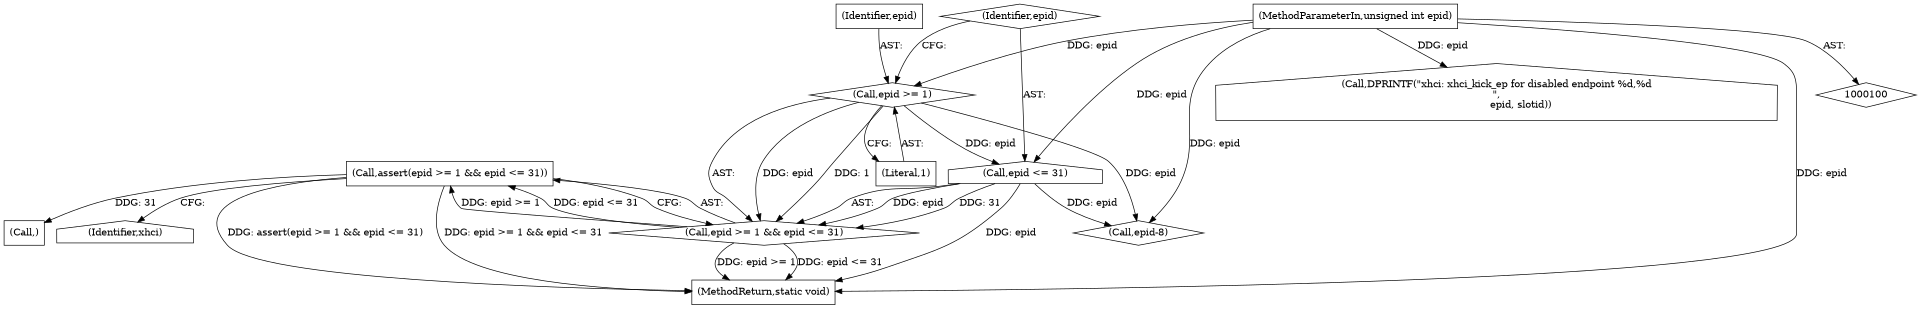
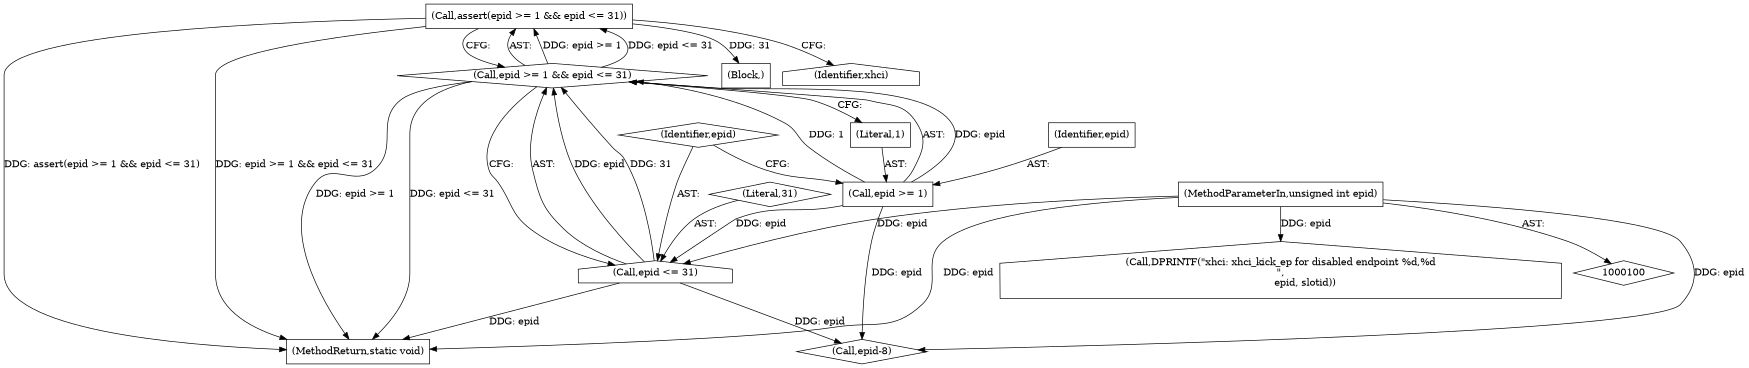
(1084, 38) -> none
(892, 95) -> (888, 194)
(865, 133) -> (744, 92)
none -> (505, 193)
none -> (770, 194)
(24, 233) -> (746, 76)
